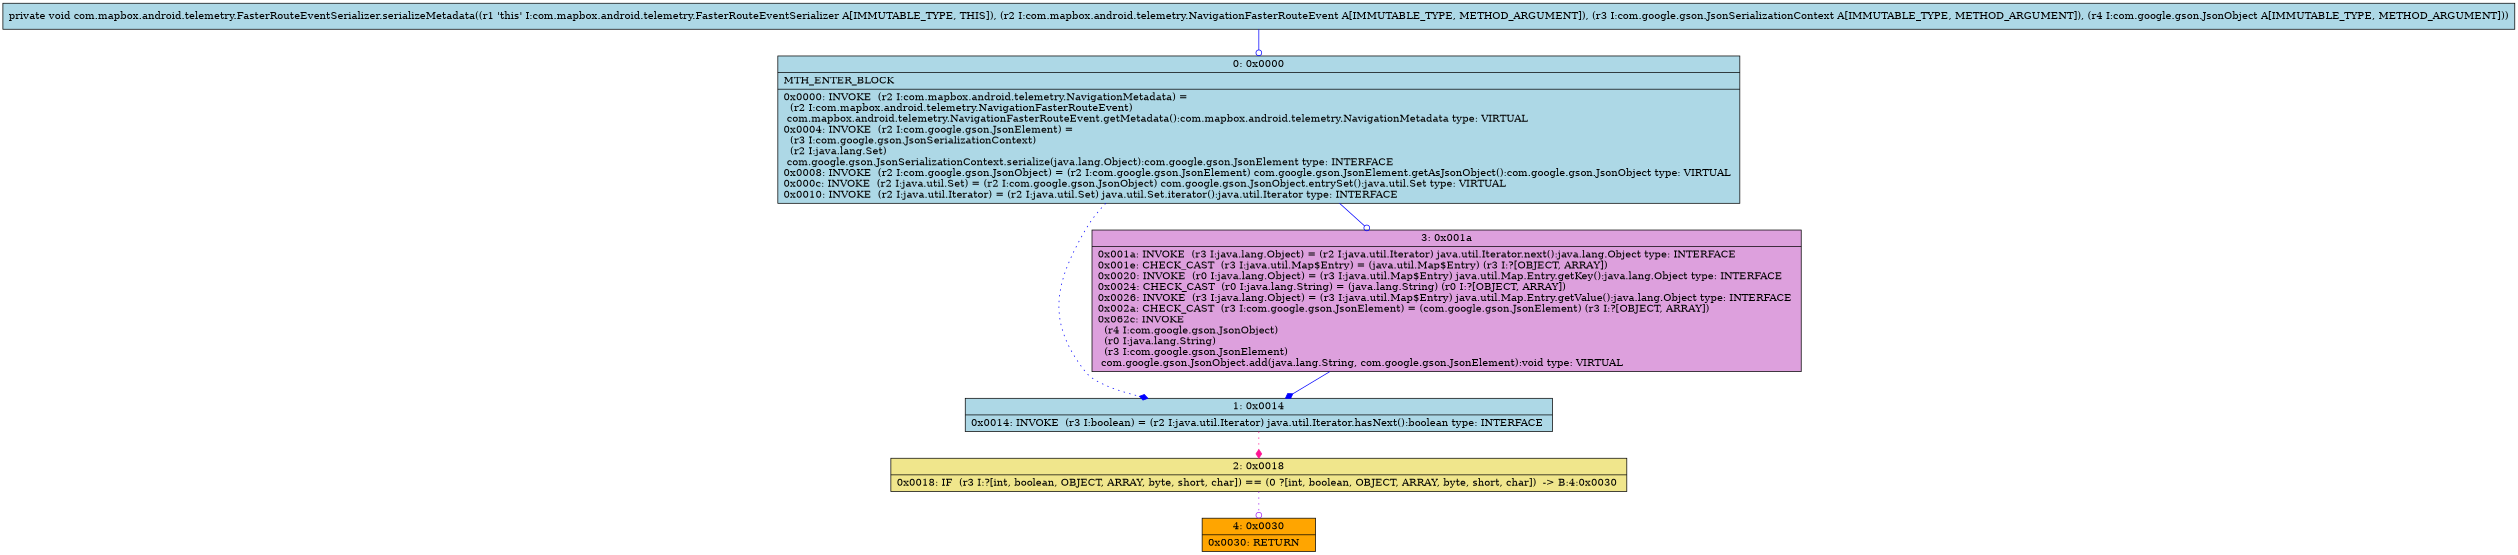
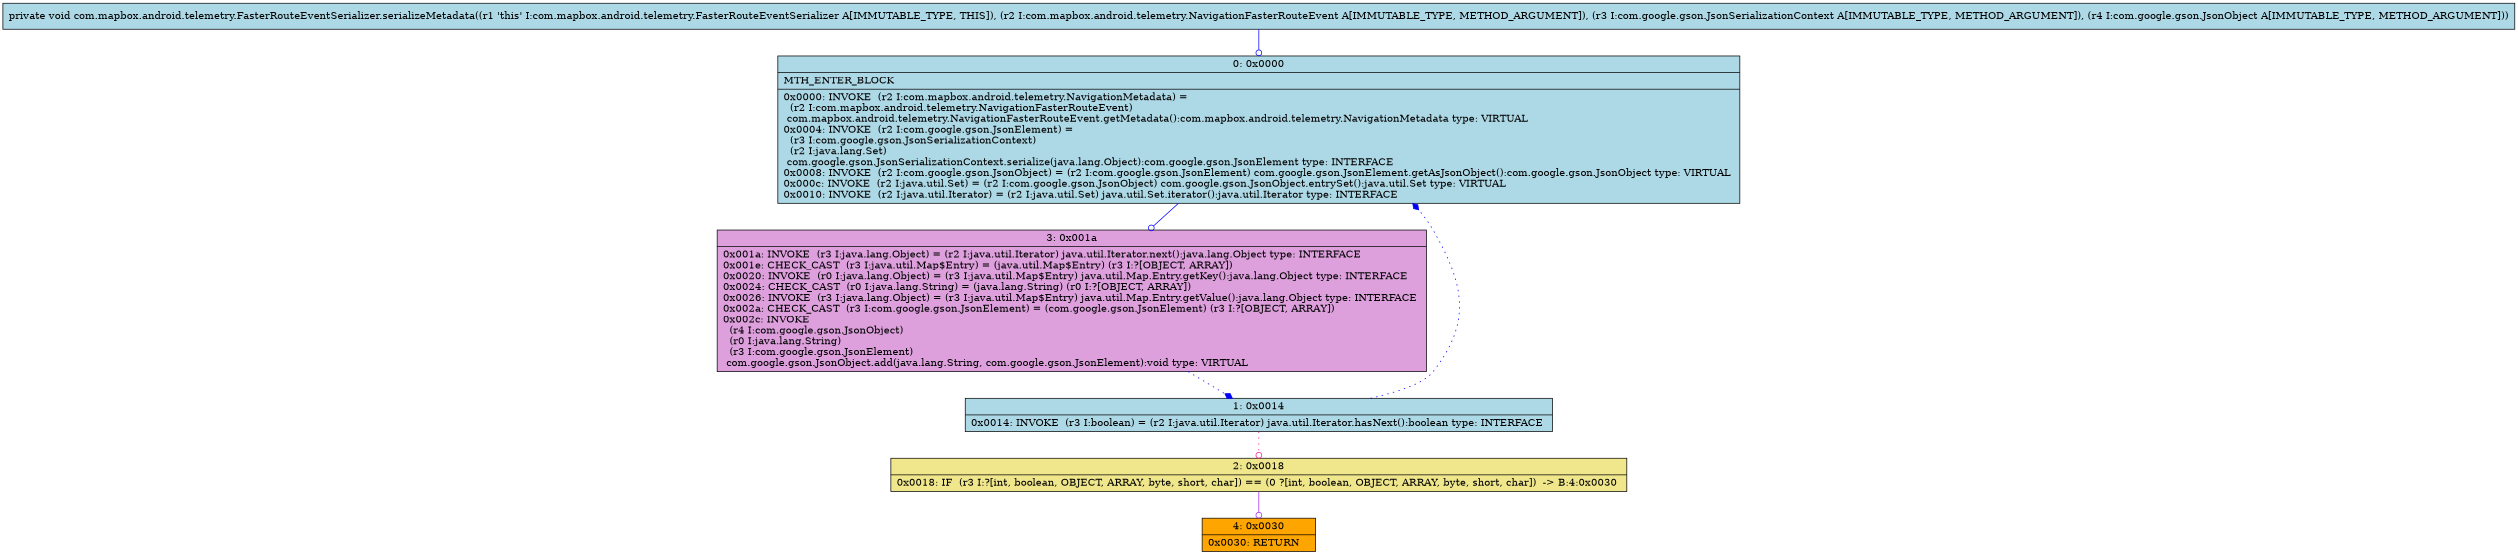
(1060, 315) -> (1457, 323)
(1145, 320) -> (770, 320)
(1311, 383) -> (1206, 383)
(1259, 441) -> (1259, 442)
(1259, 502) -> (1259, 502)
